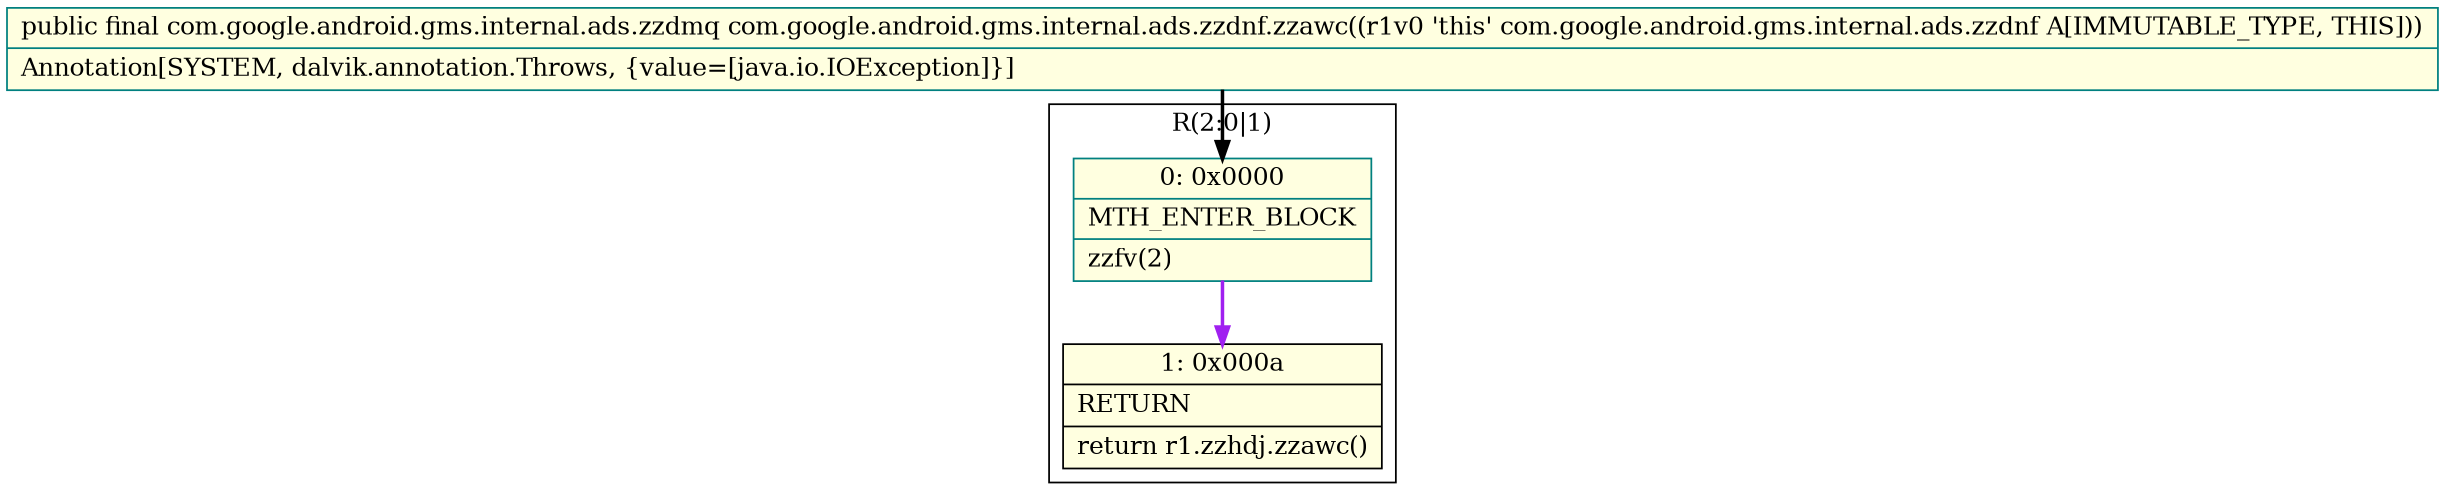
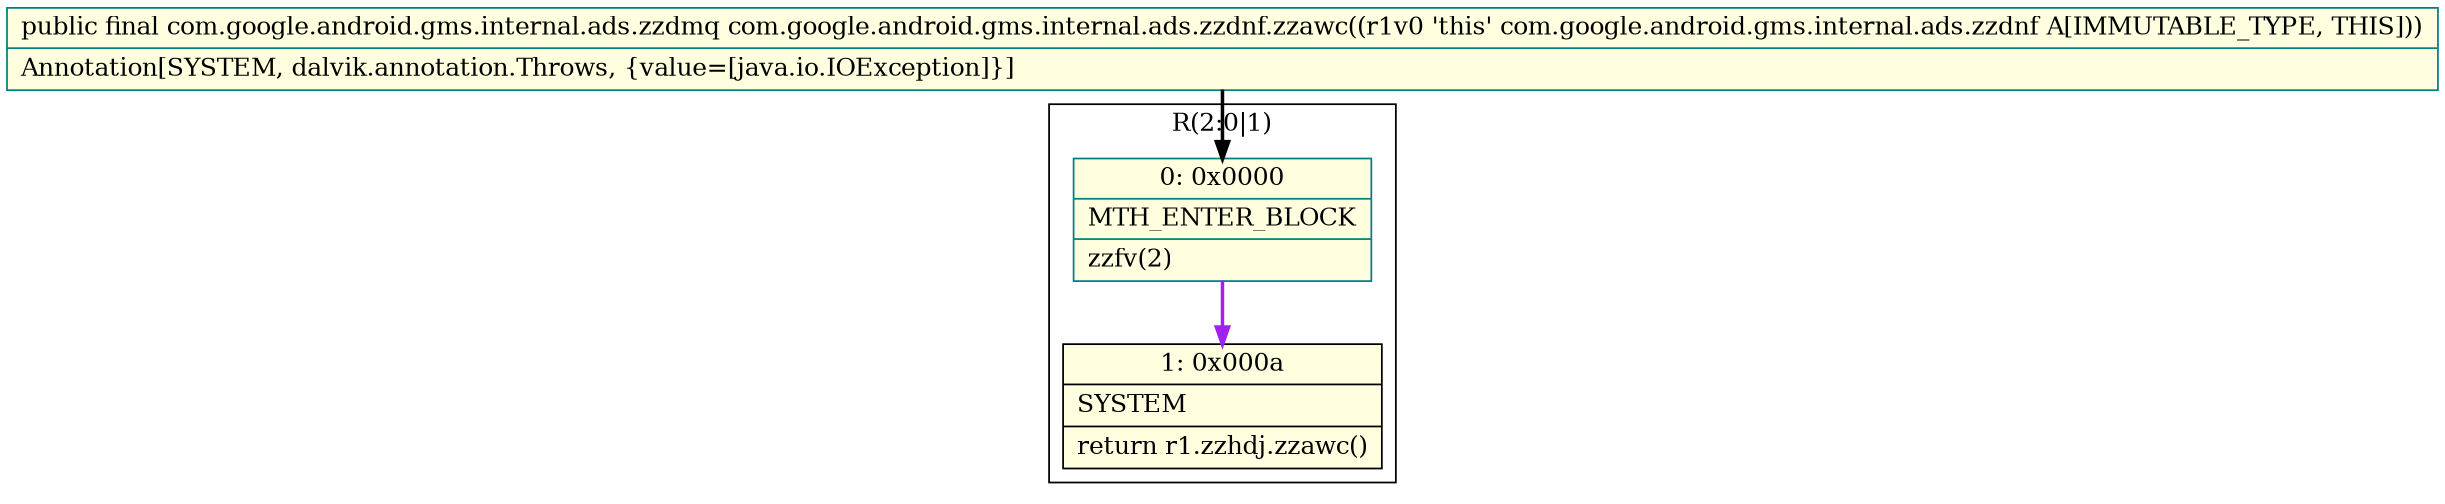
(1134, 405) -> (1132, 405)
